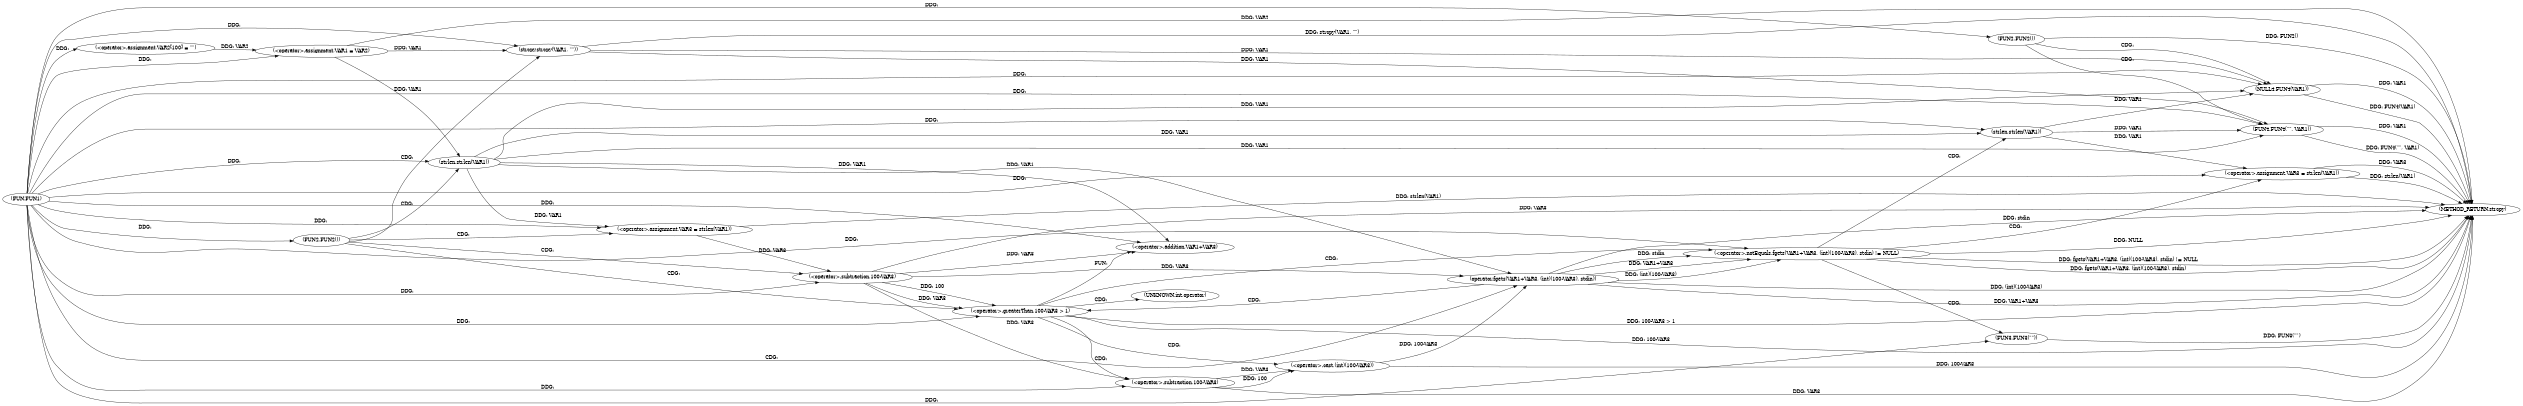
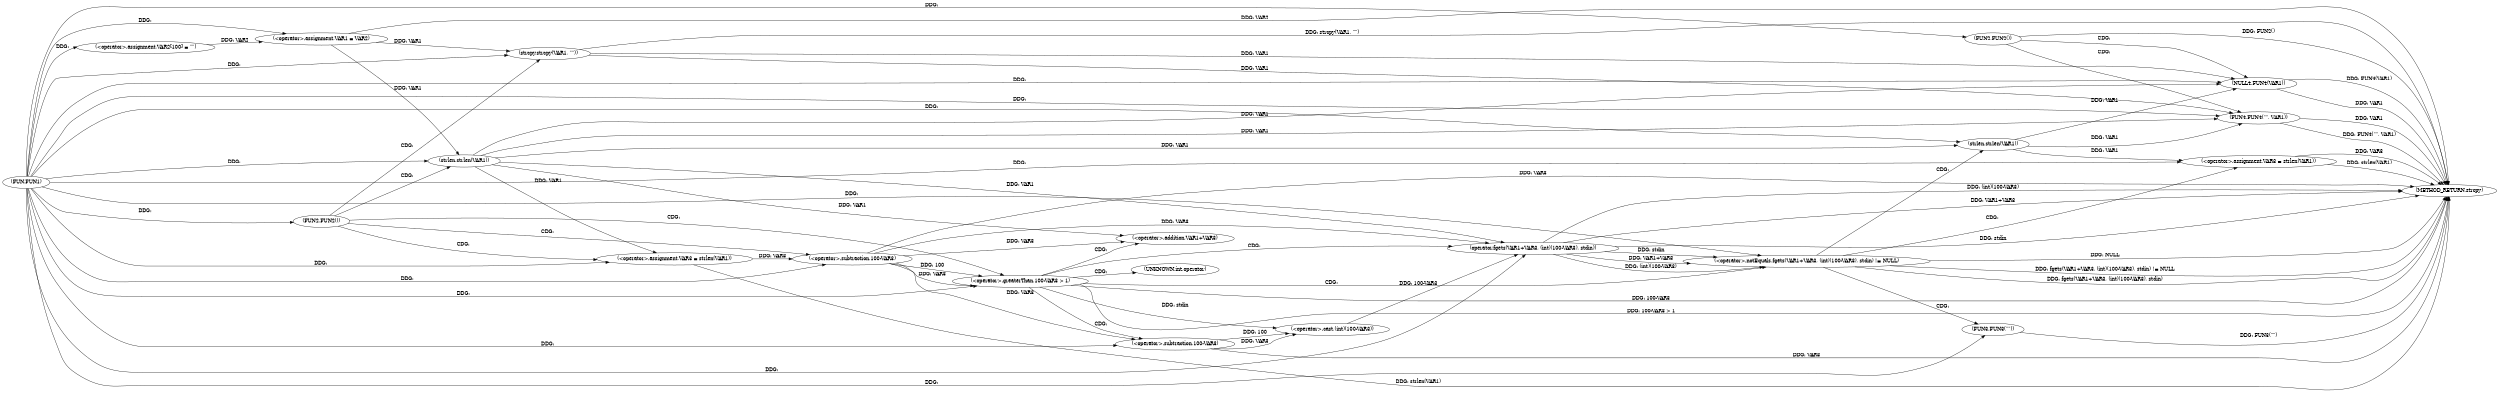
(594, 206) -> none
(1102, 263) -> (1102, 250)
(1288, 302) -> (1244, 250)
(1175, 345) -> (1175, 306)
(772, 358) -> (772, 370)
(1984, 367) -> none
